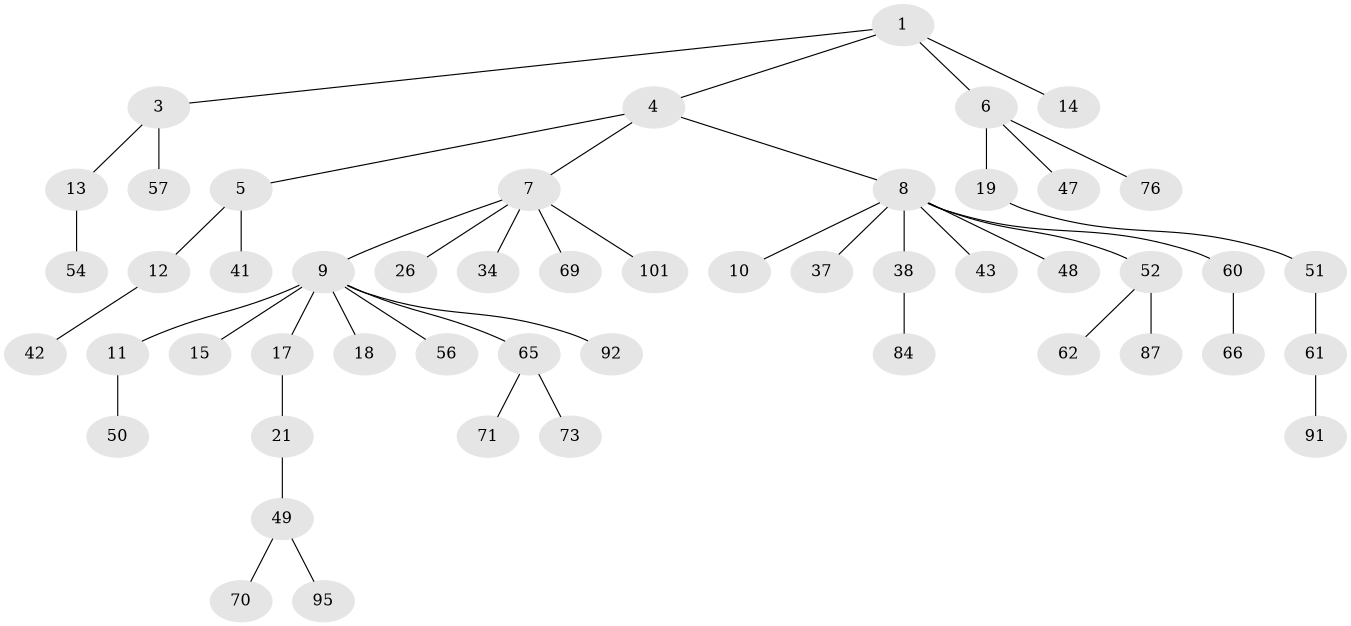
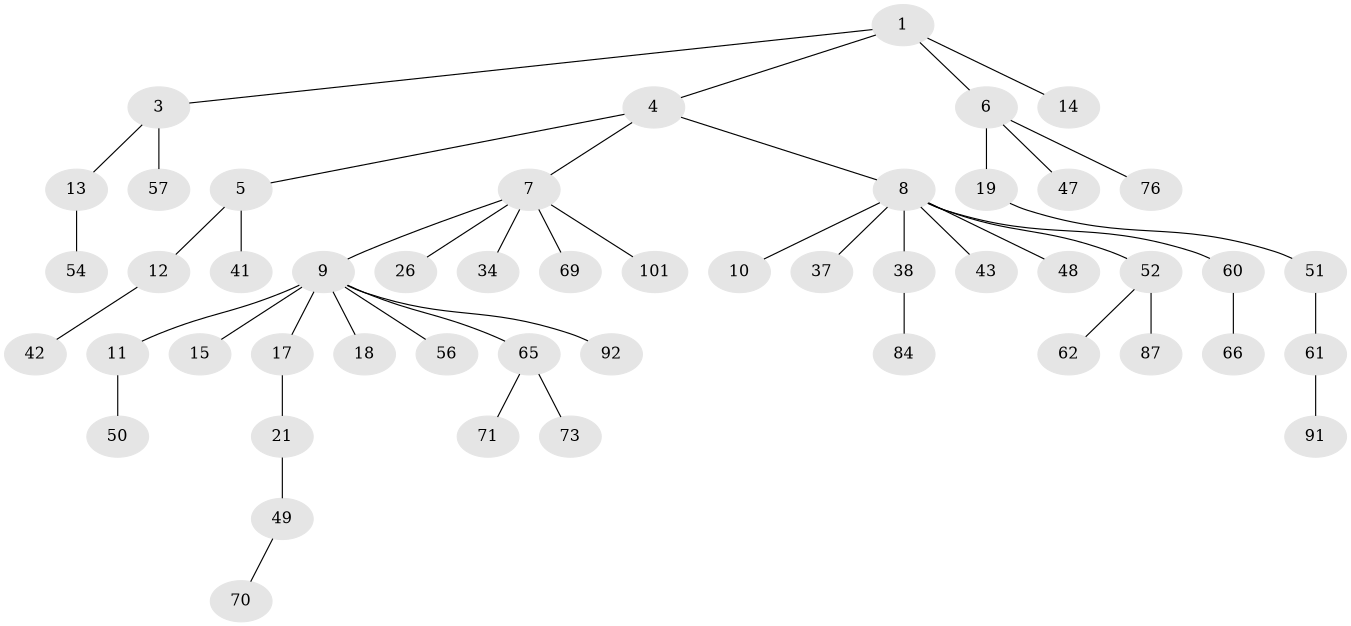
(323, 601) -> none
